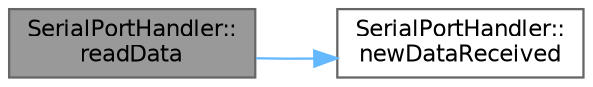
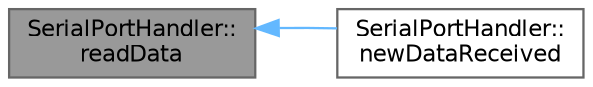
(285, 59) -> (308, 28)
